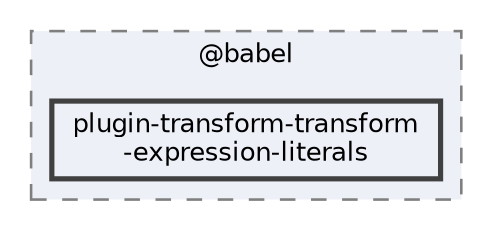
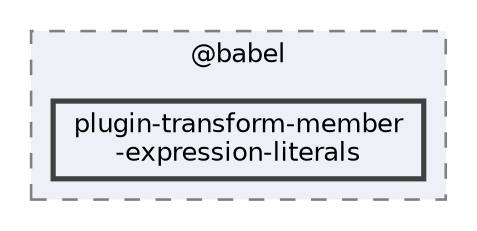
(246, 140) -> (238, 140)
